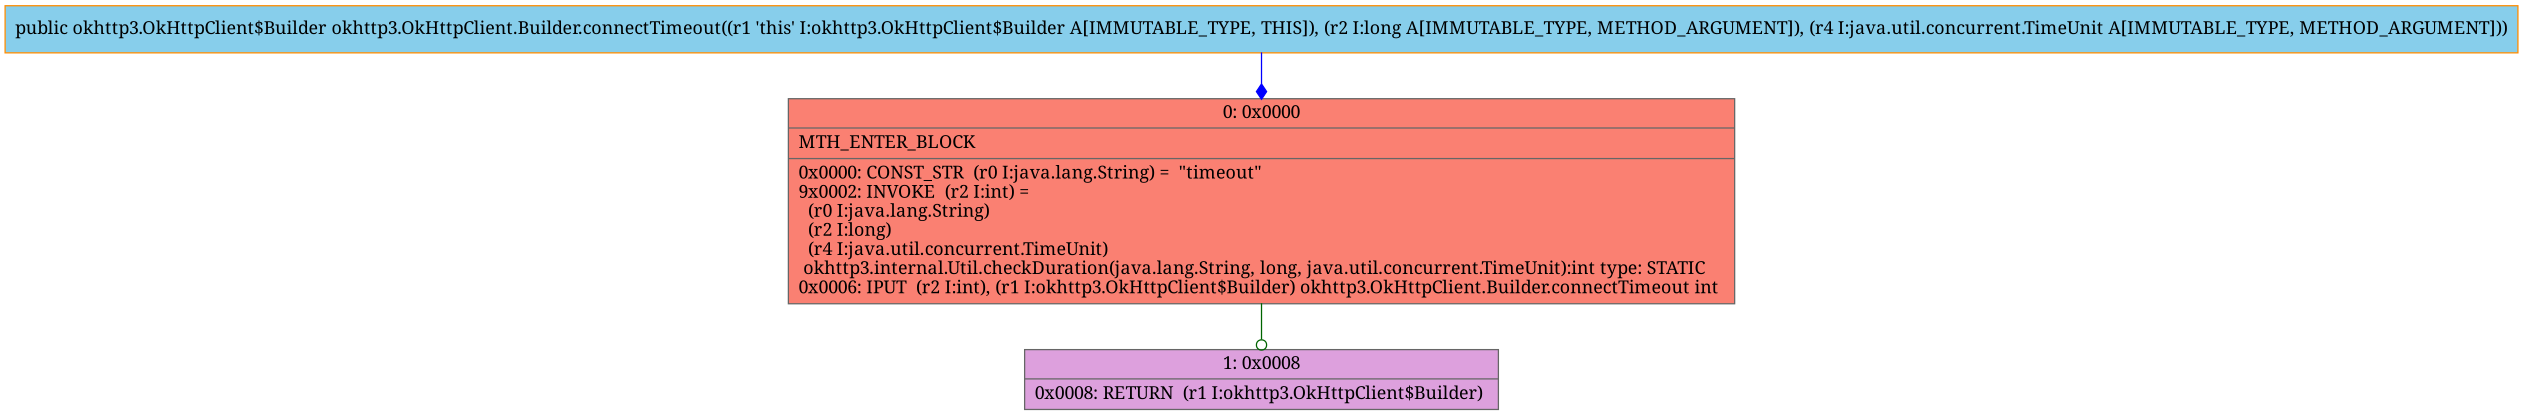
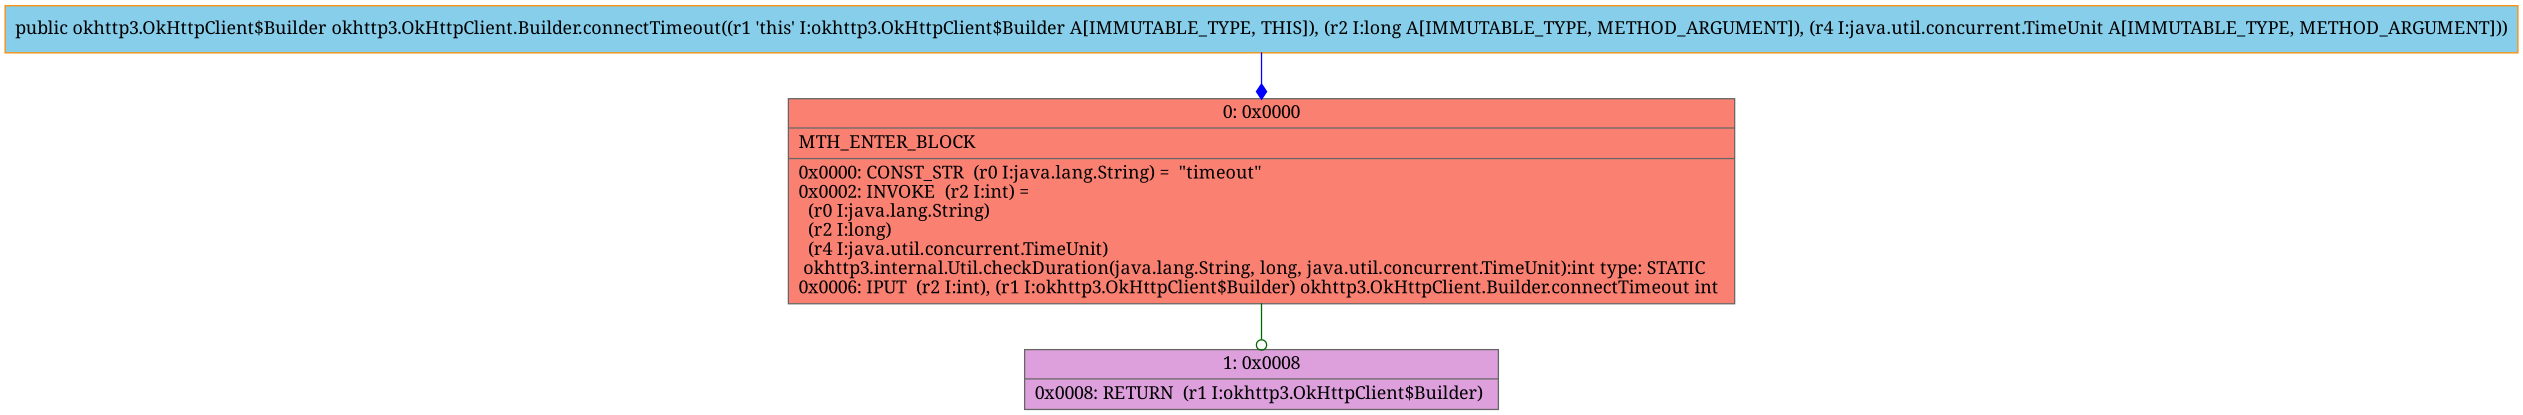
(916, 192) -> (916, 192)
